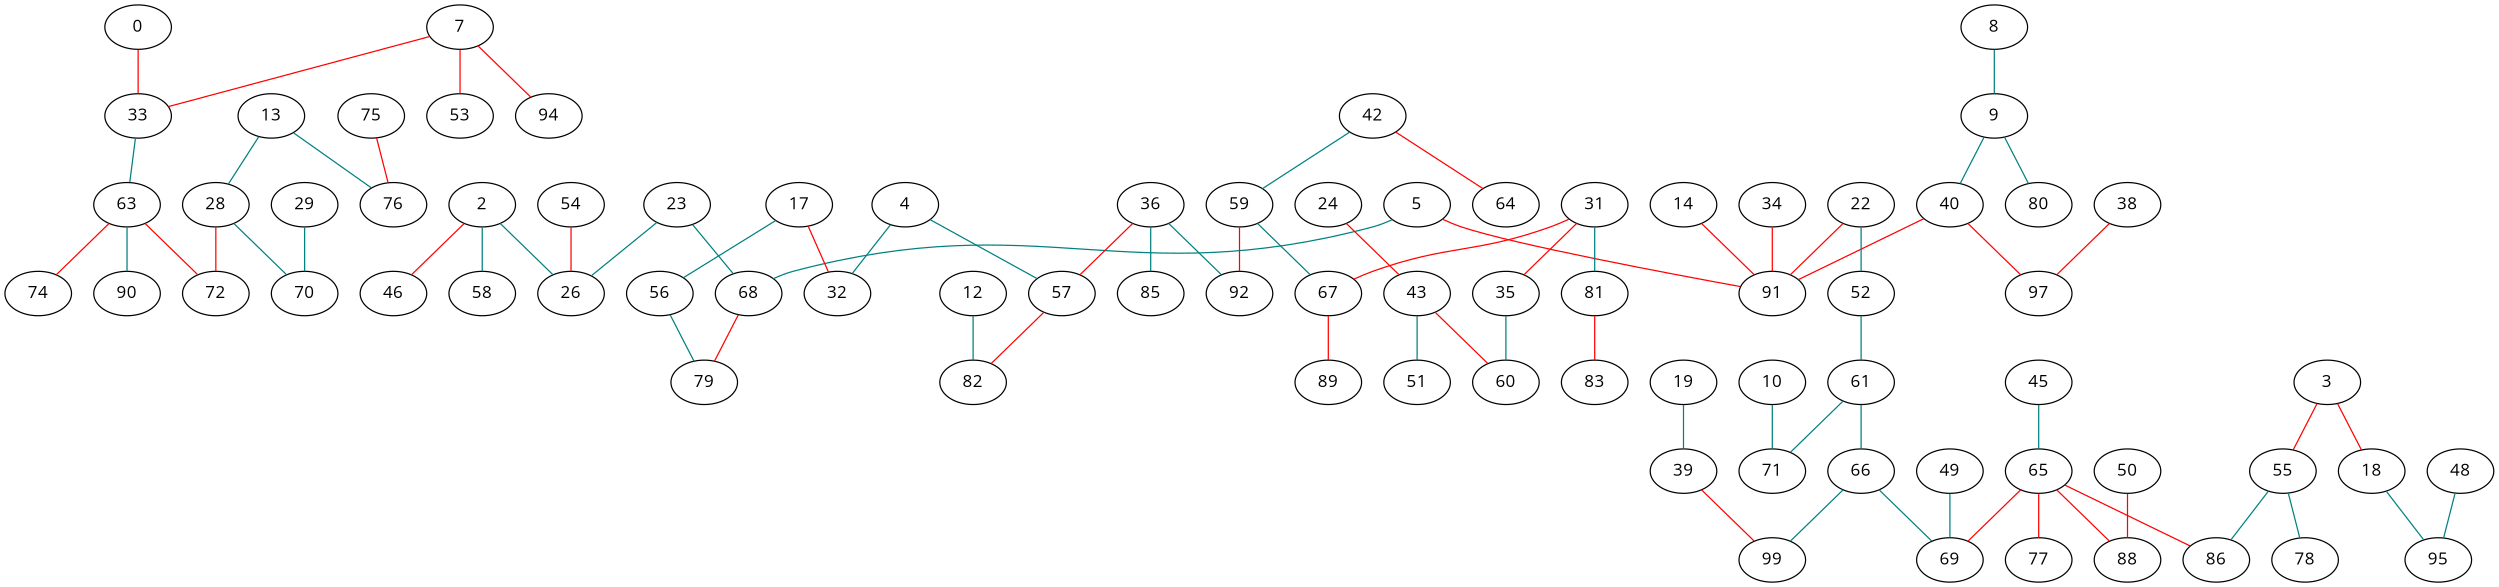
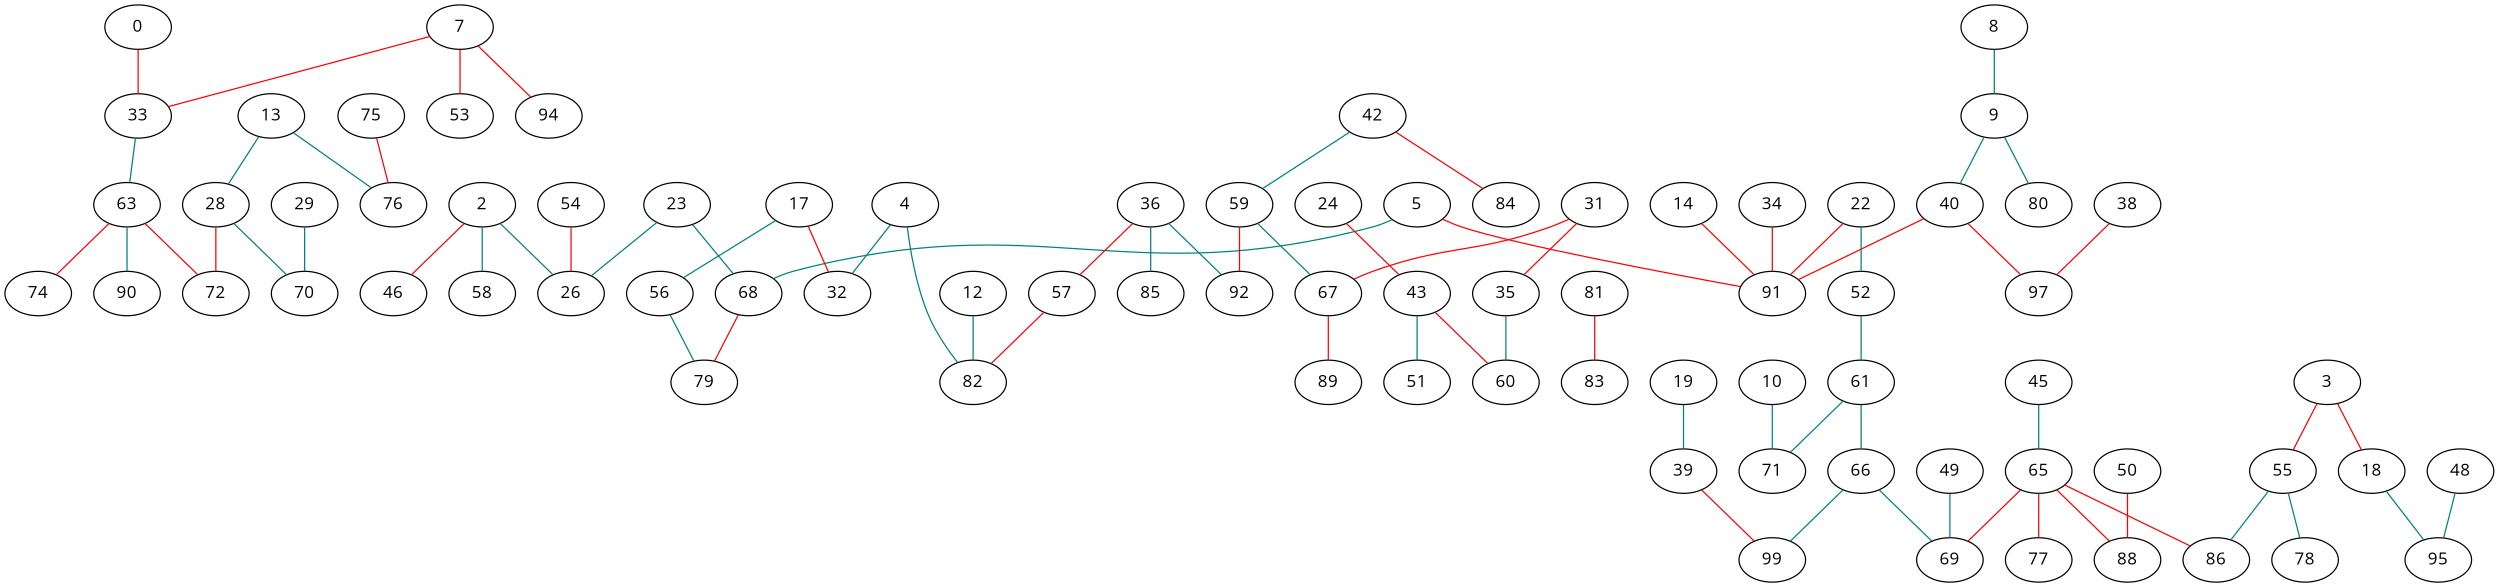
(1506, 205) -> (1506, 205)
(1595, 249) -> none
(991, 253) -> (922, 298)
